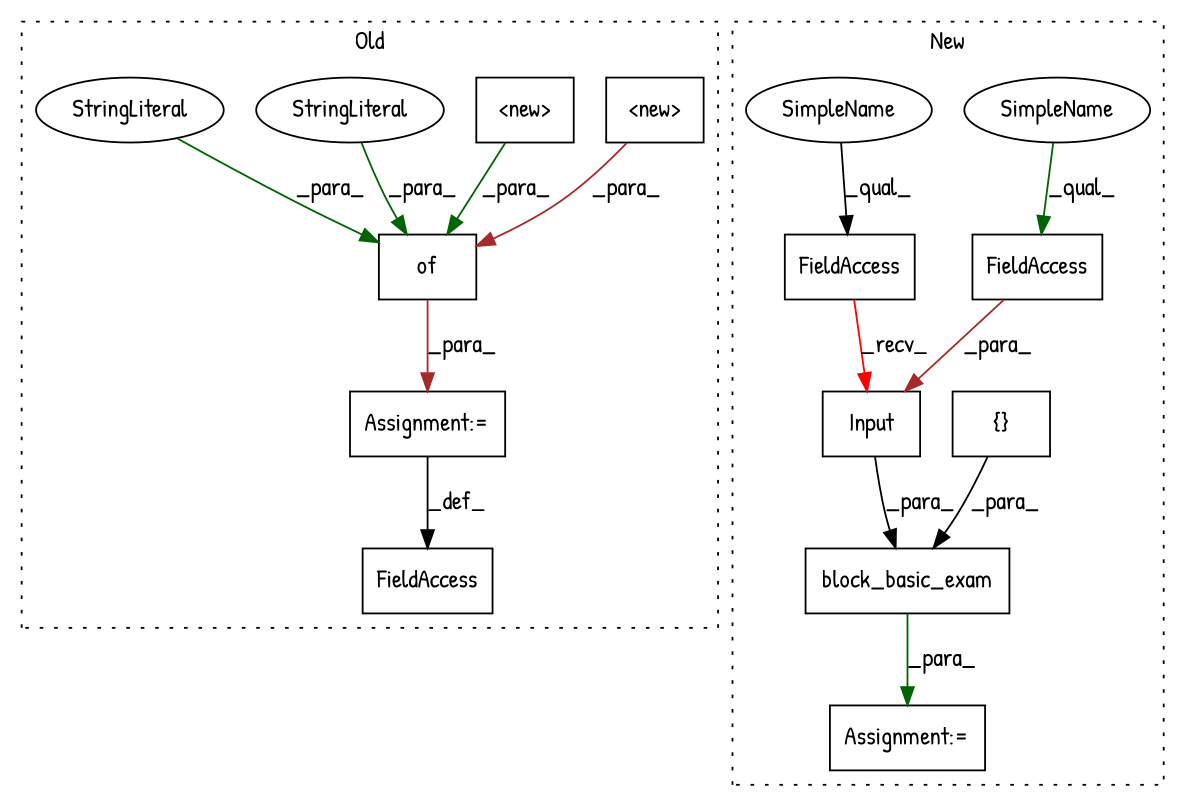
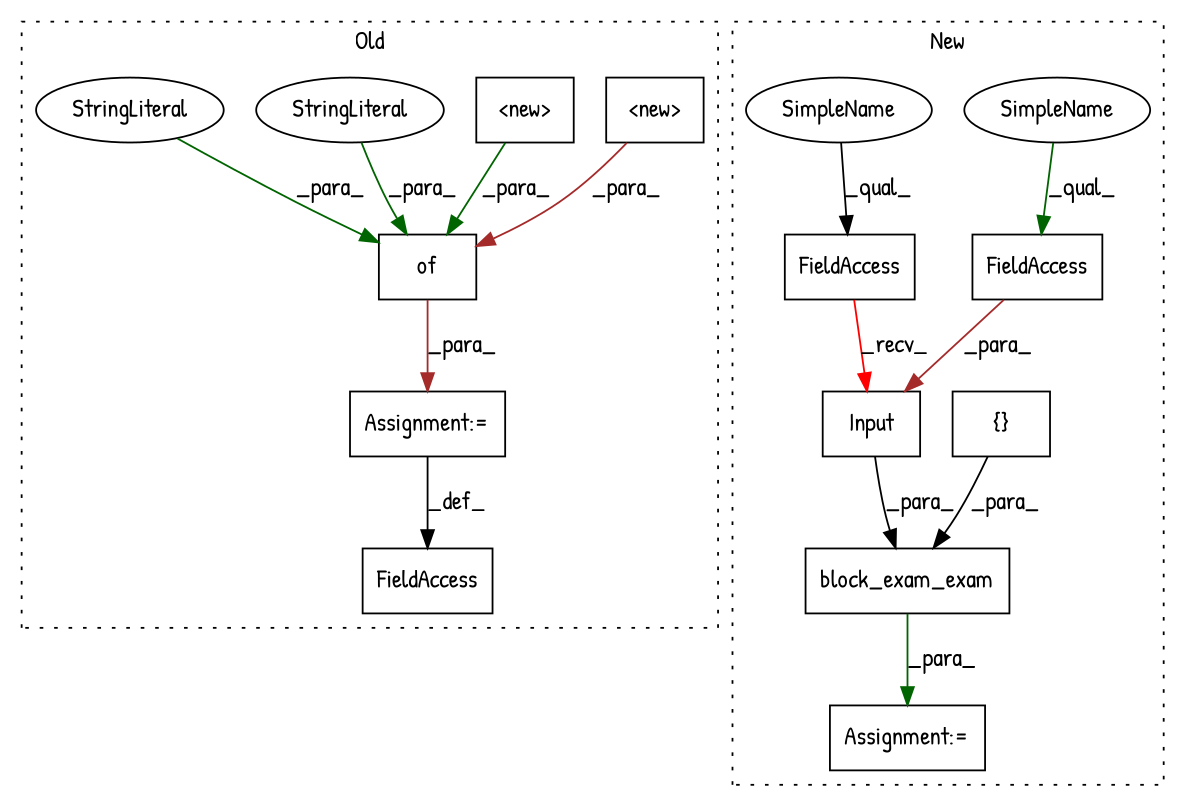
(907, 581) -> (907, 581)
